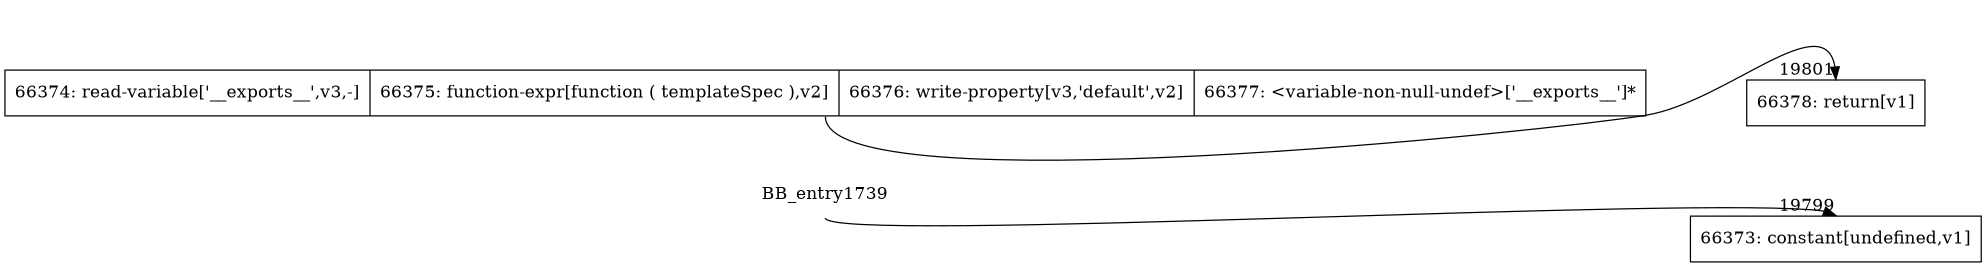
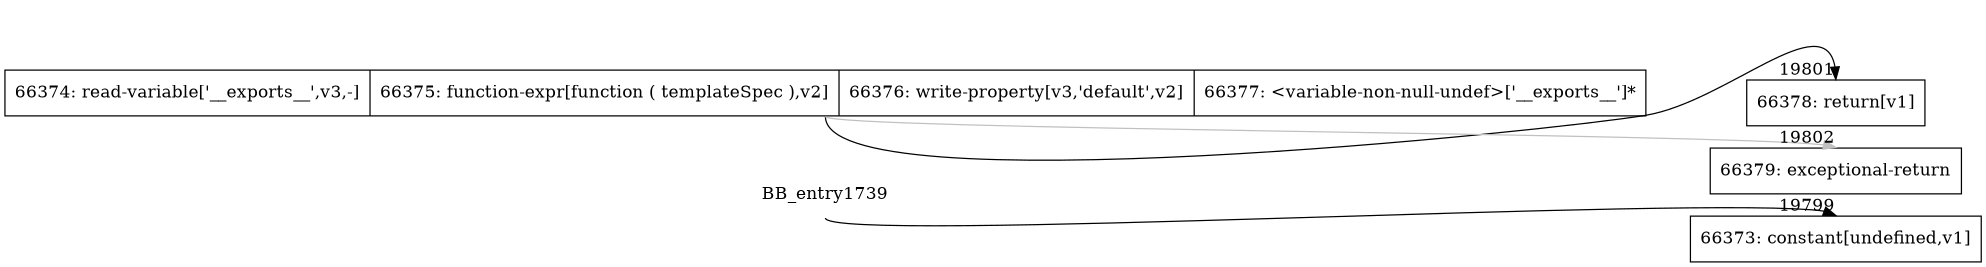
none -> (1836, 171)
